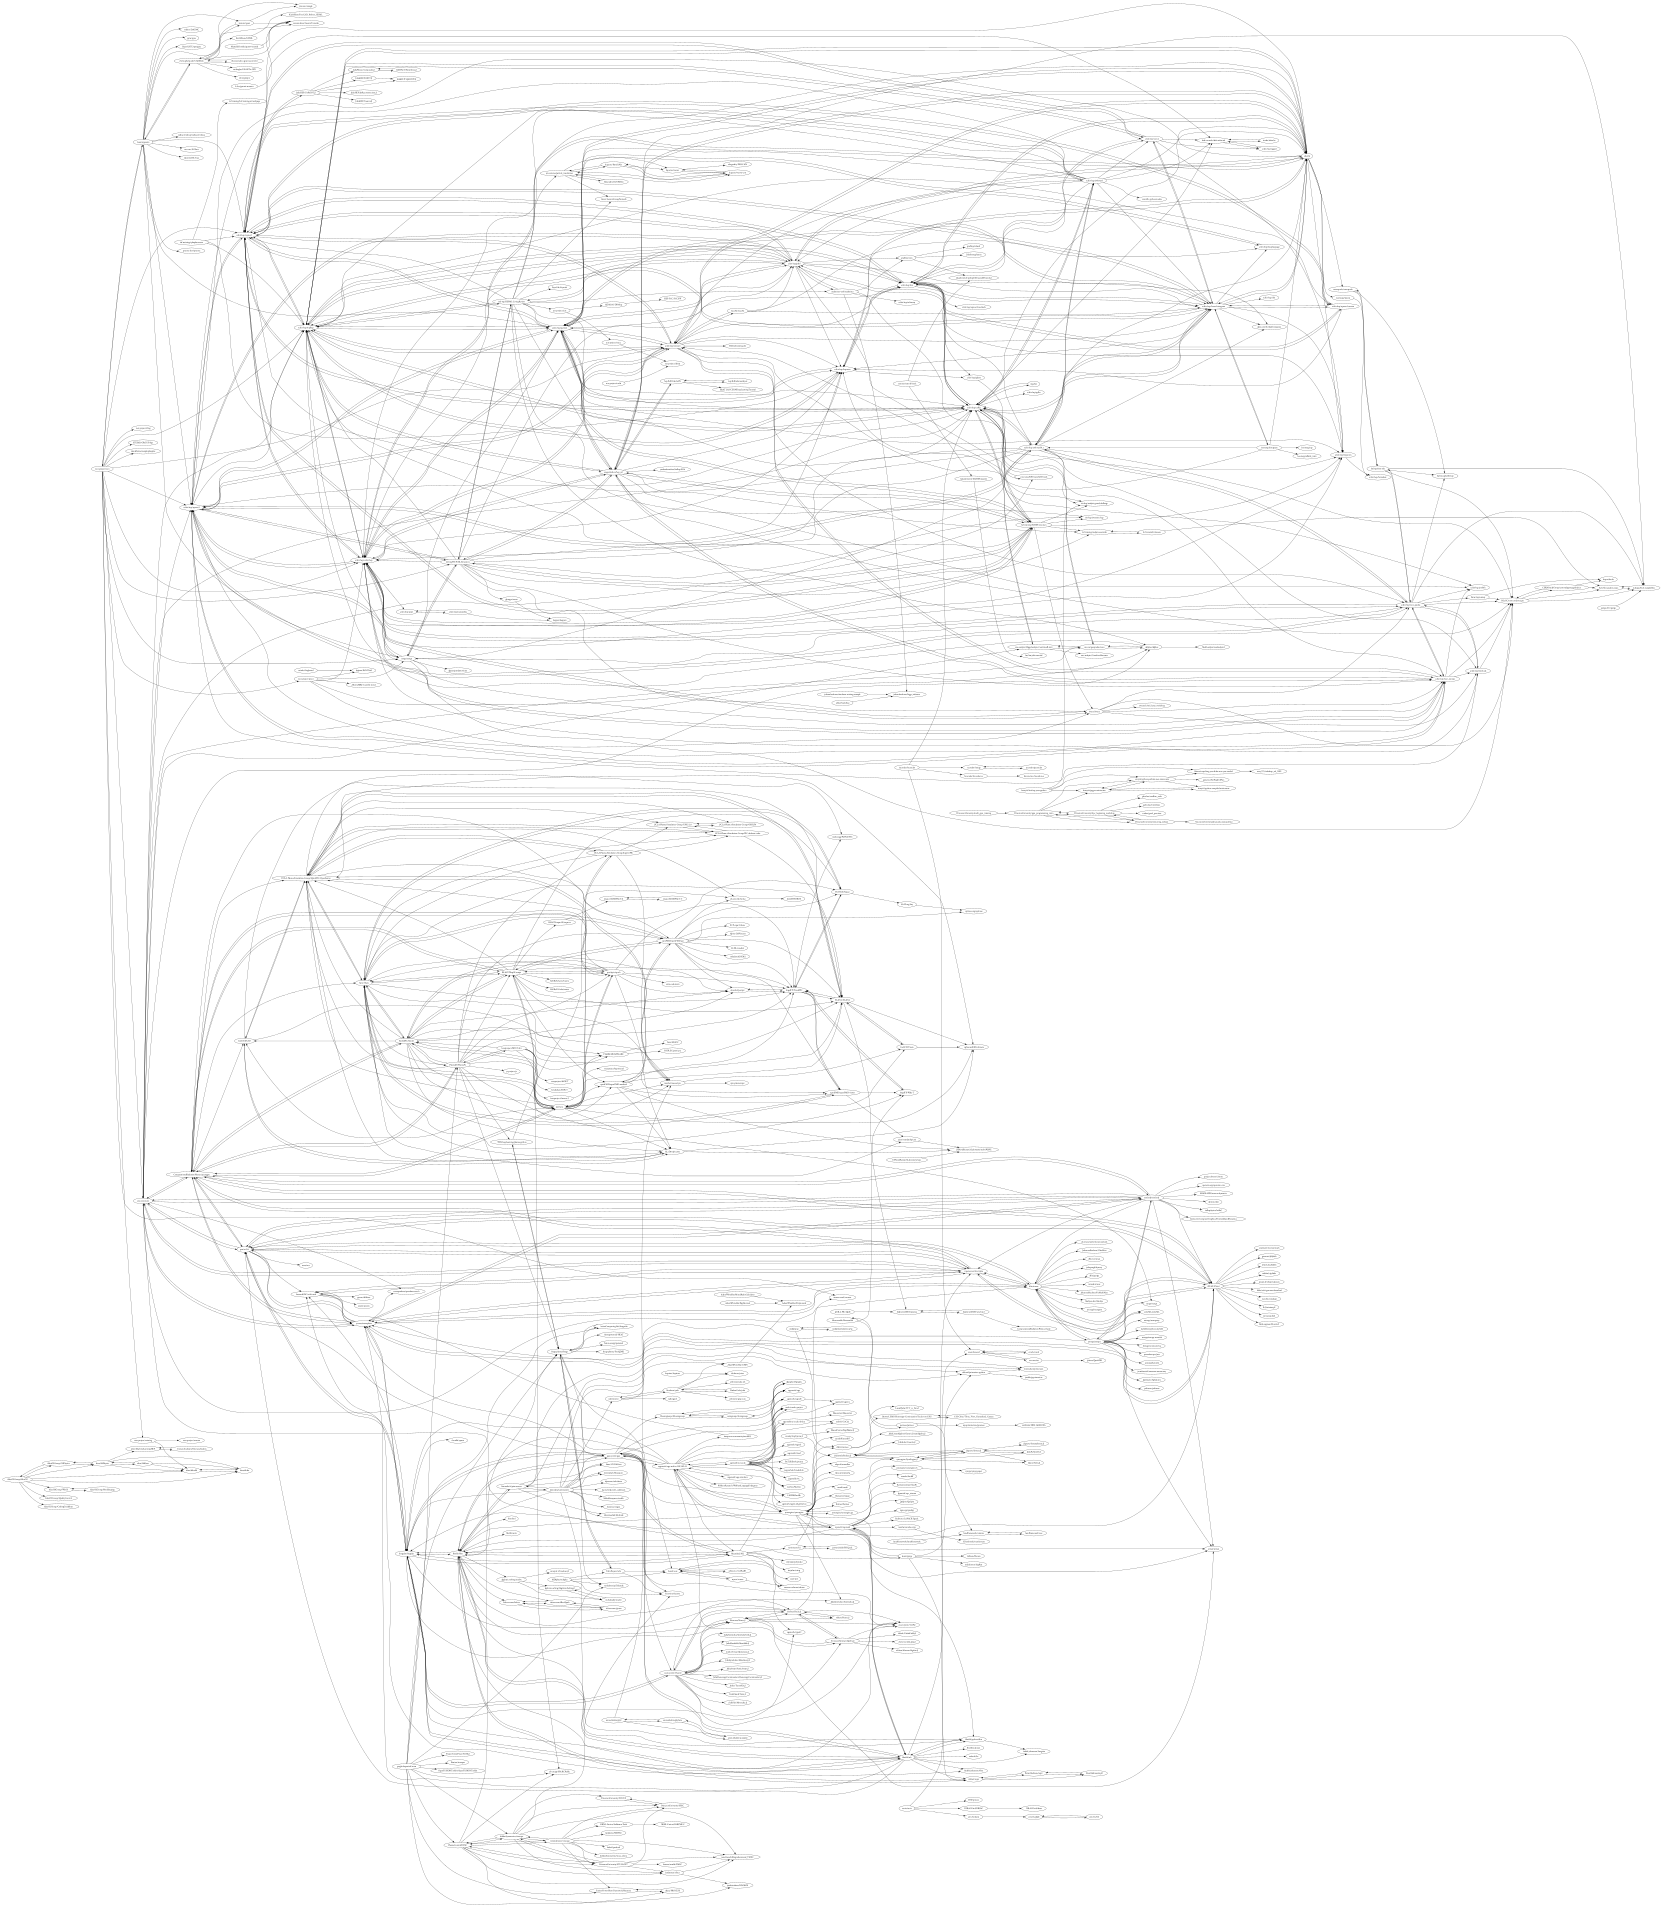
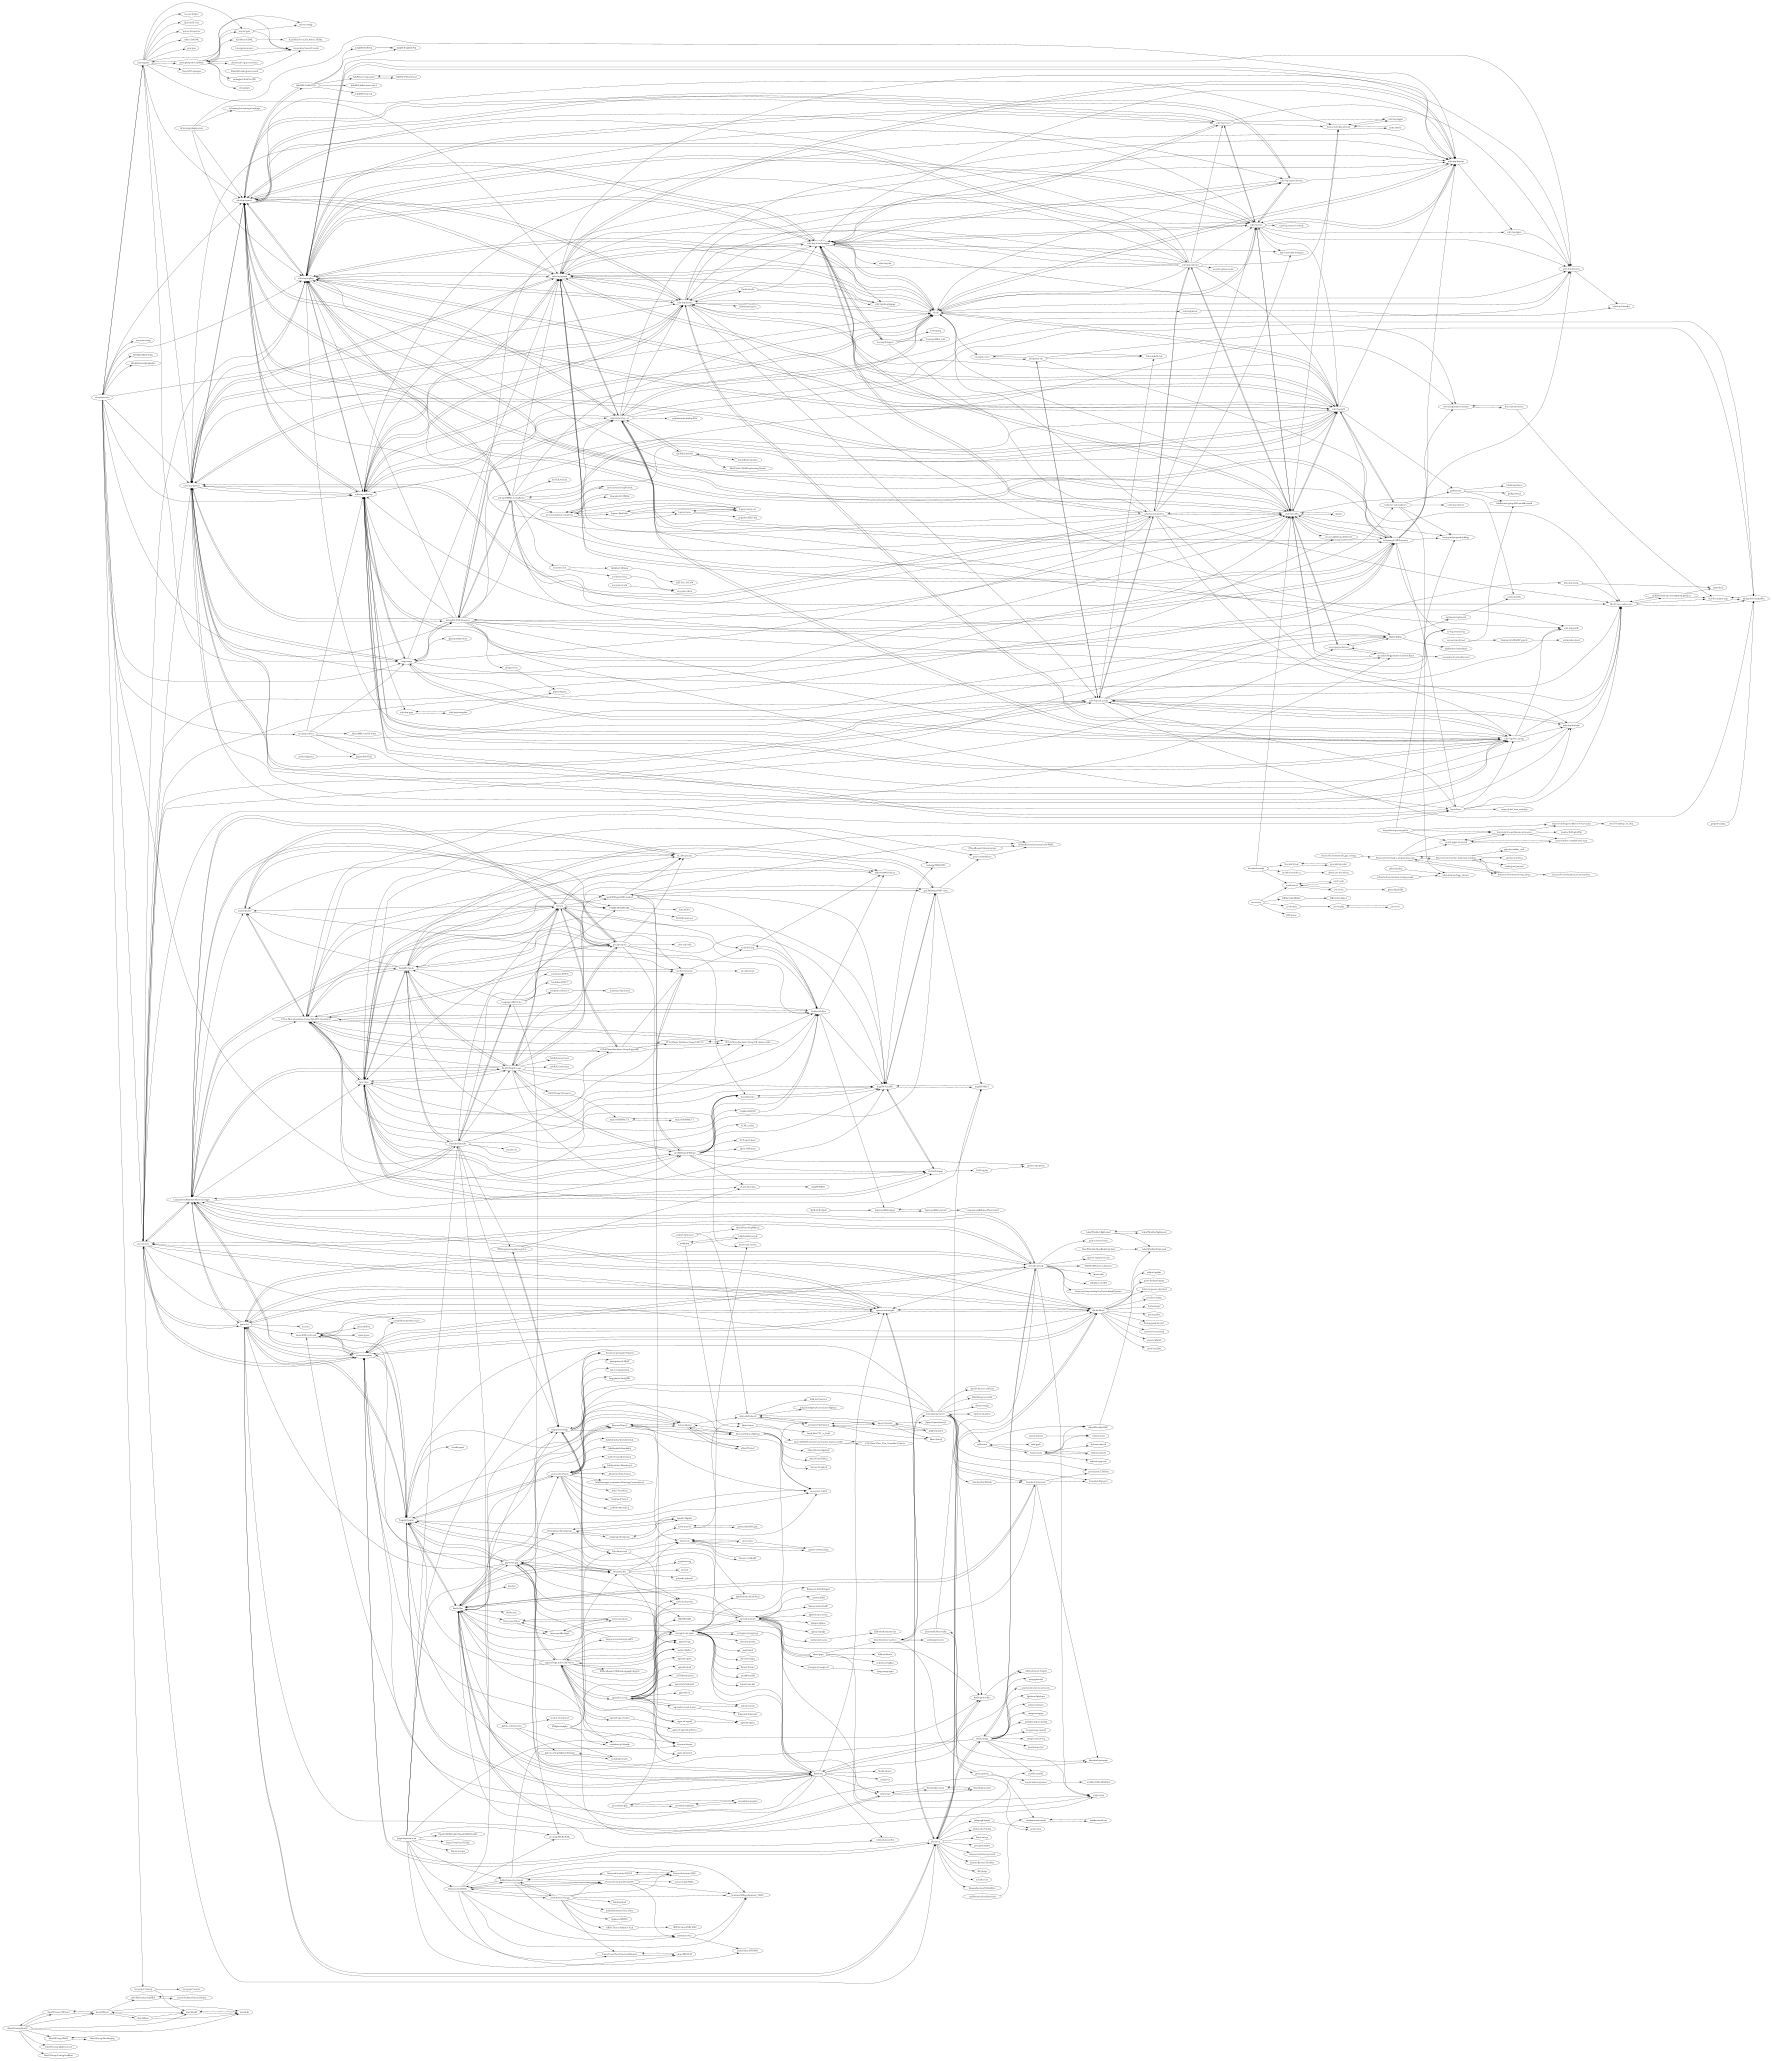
(742, 30) -> none
(192, 135) -> none
(580, 204) -> none
(1343, 289) -> (982, 357)
(778, 299) -> (1000, 380)
none -> (1456, 617)
none -> (951, 727)
(738, 825) -> none
none -> (441, 869)
(816, 996) -> (803, 1074)
none -> (1154, 1232)
(1124, 1316) -> (1009, 1825)
(614, 1464) -> (1098, 1472)
(558, 1503) -> (1008, 1482)
none -> (916, 1535)
